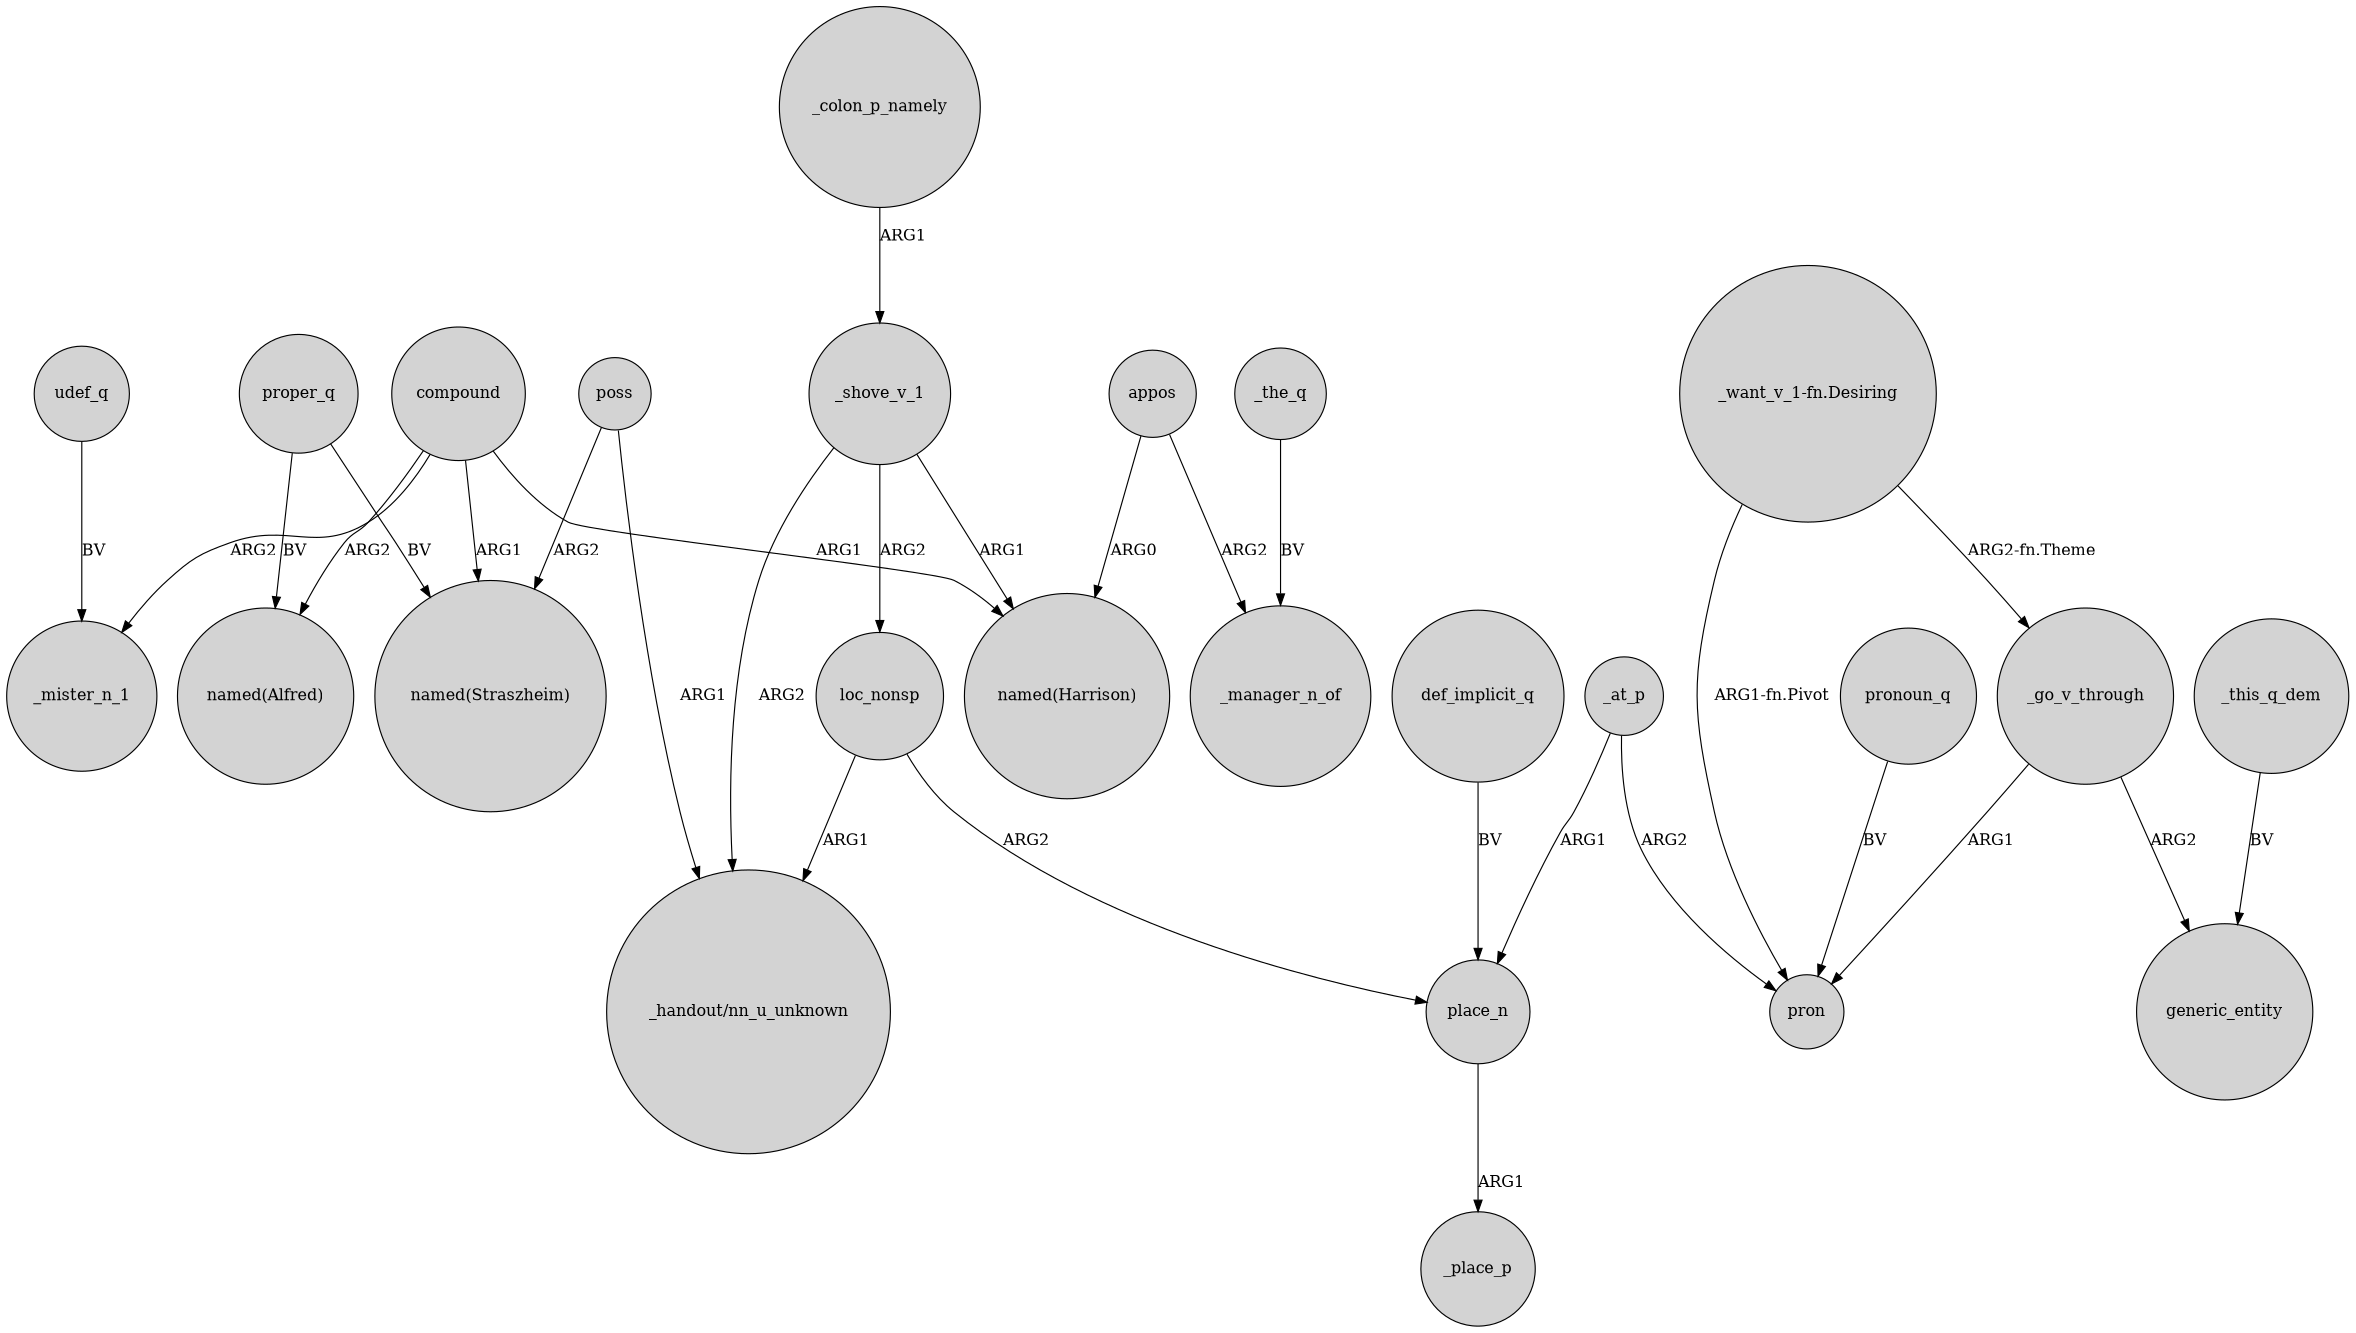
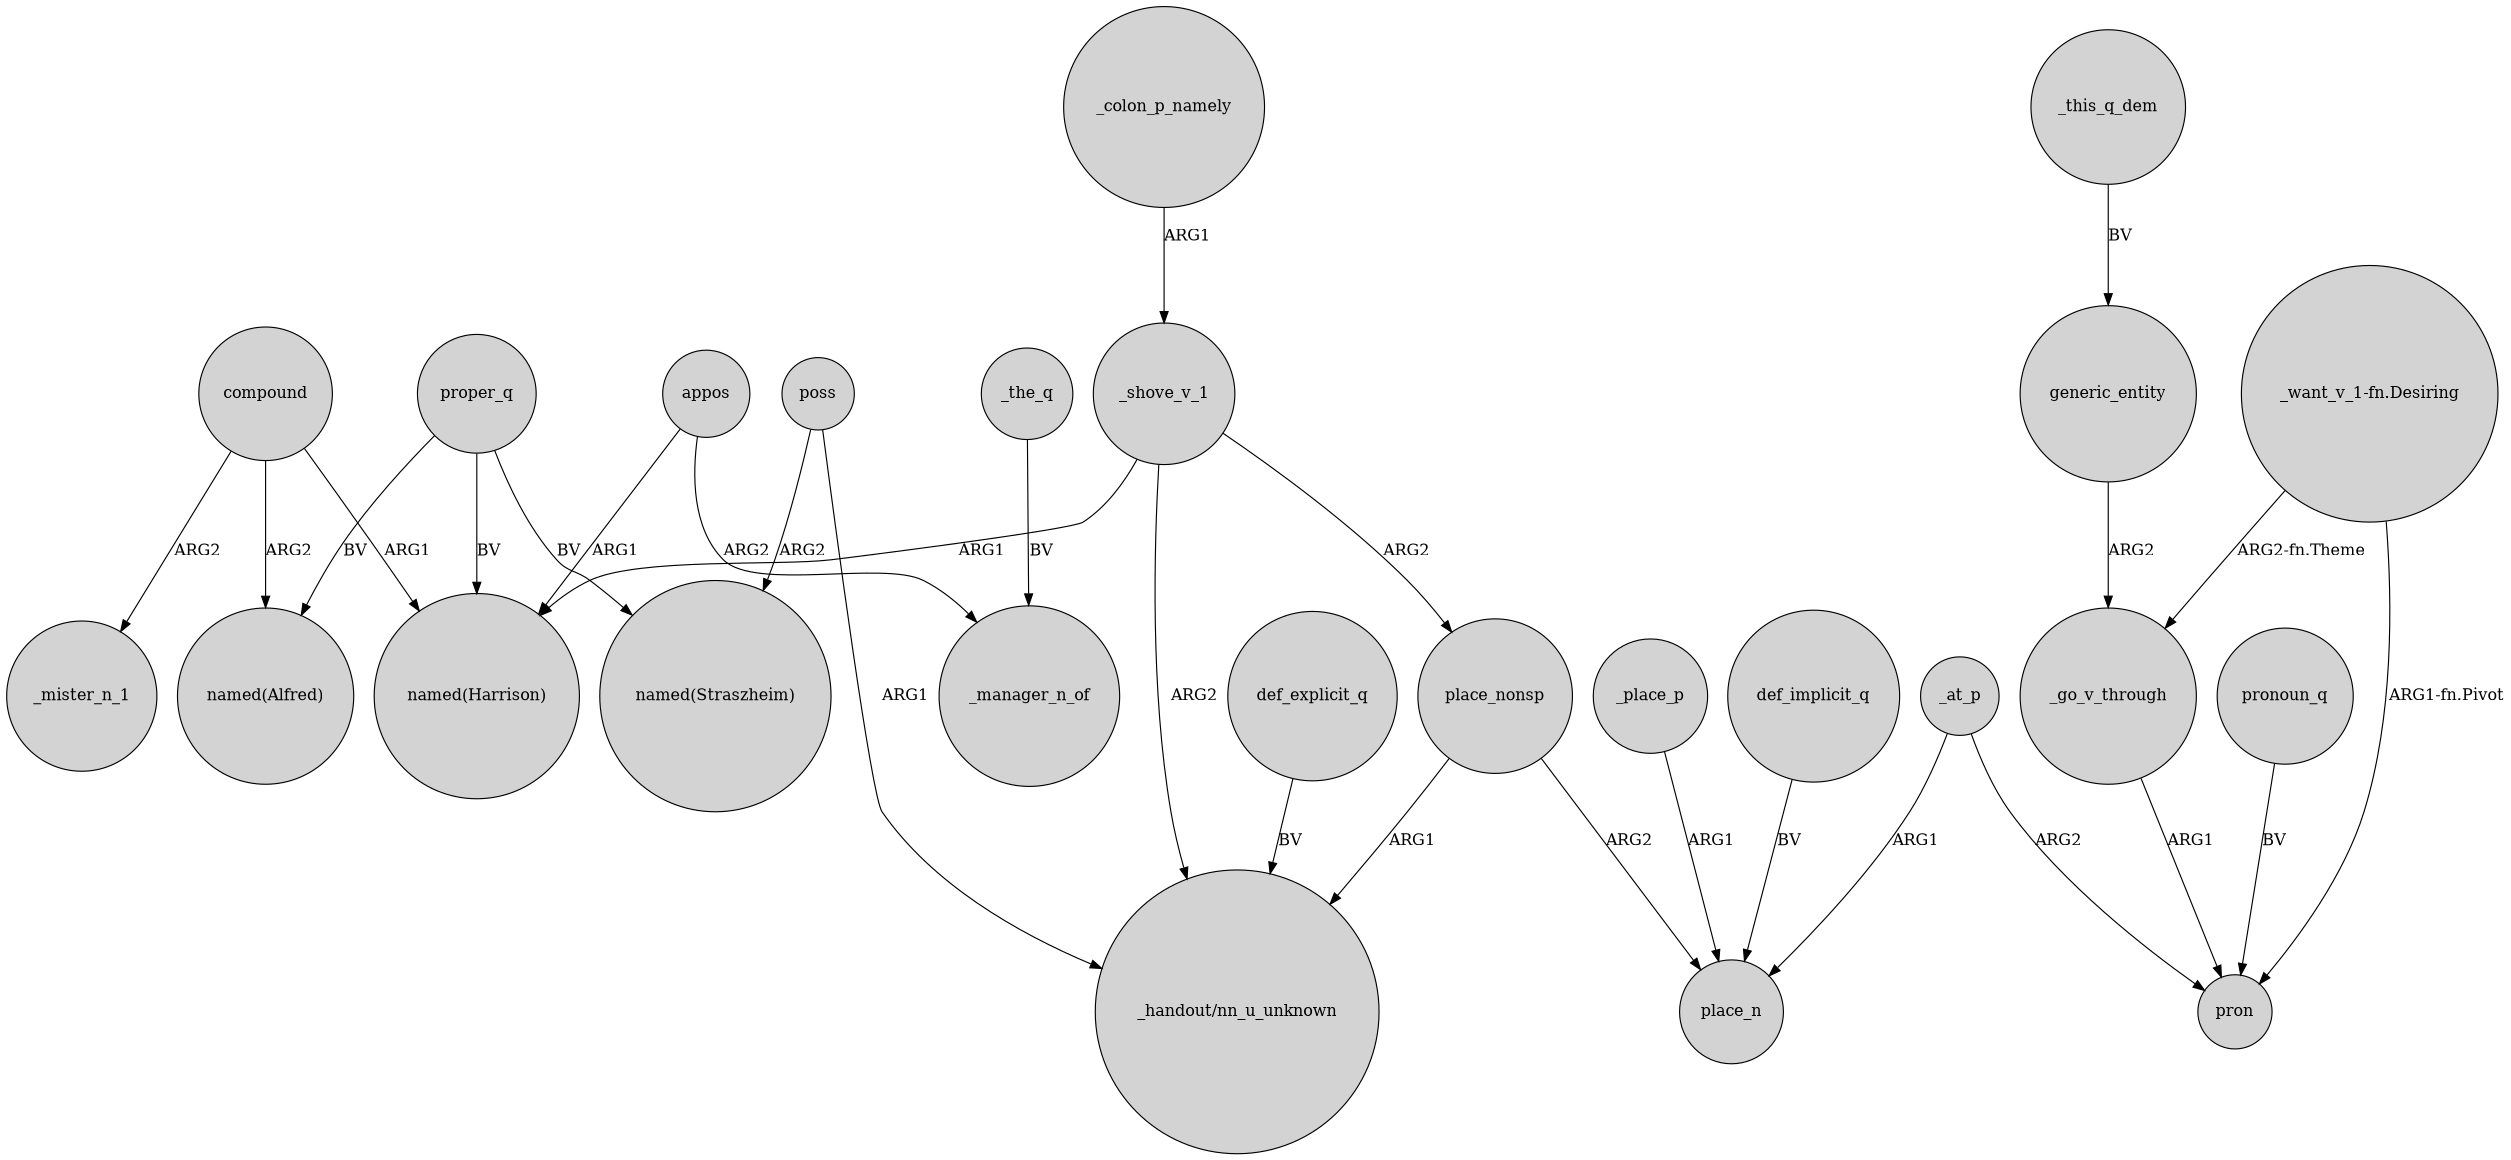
(82, 394) -> none
(471, 515) -> none
none -> (477, 518)
(1134, 551) -> (616, 551)
(880, 696) -> (1495, 696)
none -> (1312, 696)
(2153, 849) -> (2108, 539)
(1478, 1132) -> (1690, 851)
